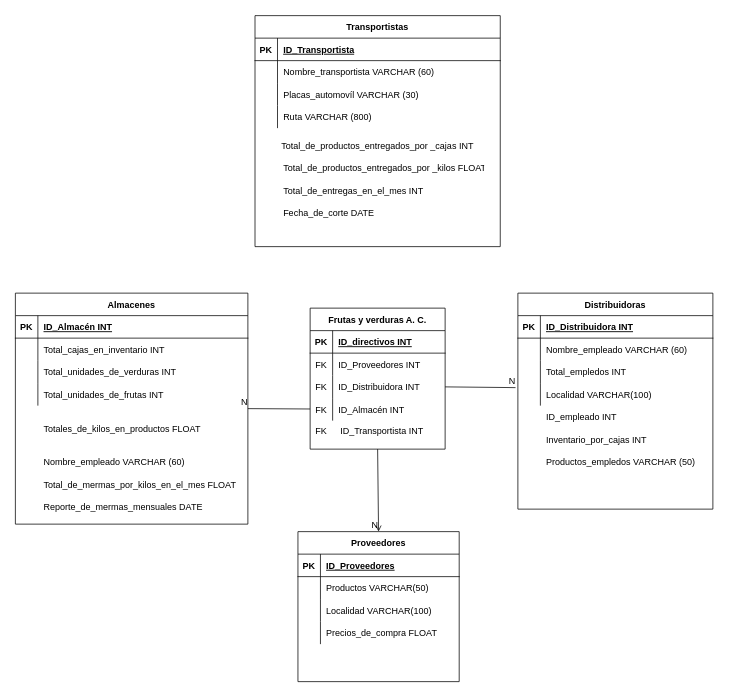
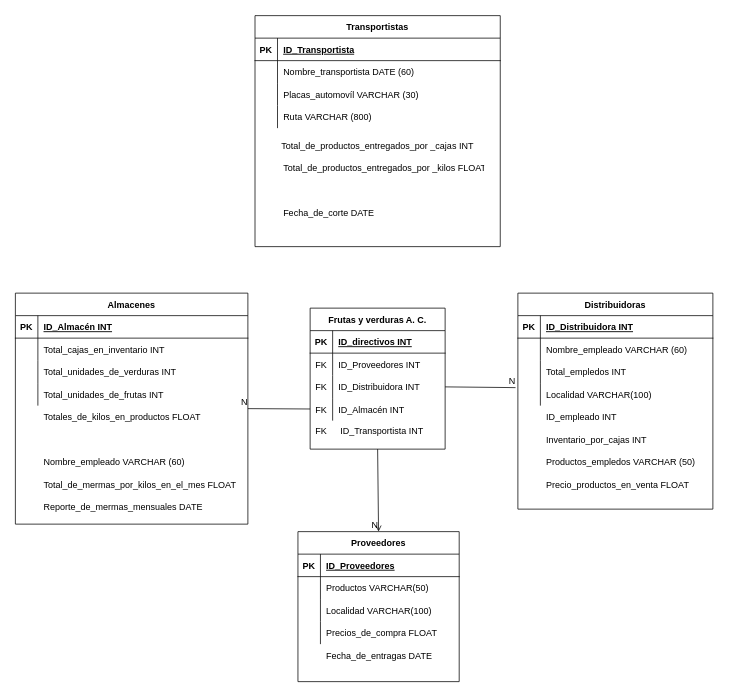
(363, 72) -> (355, 72)
(380, 190) -> none
(120, 428) -> (120, 417)
none -> (623, 484)
none -> (390, 655)
